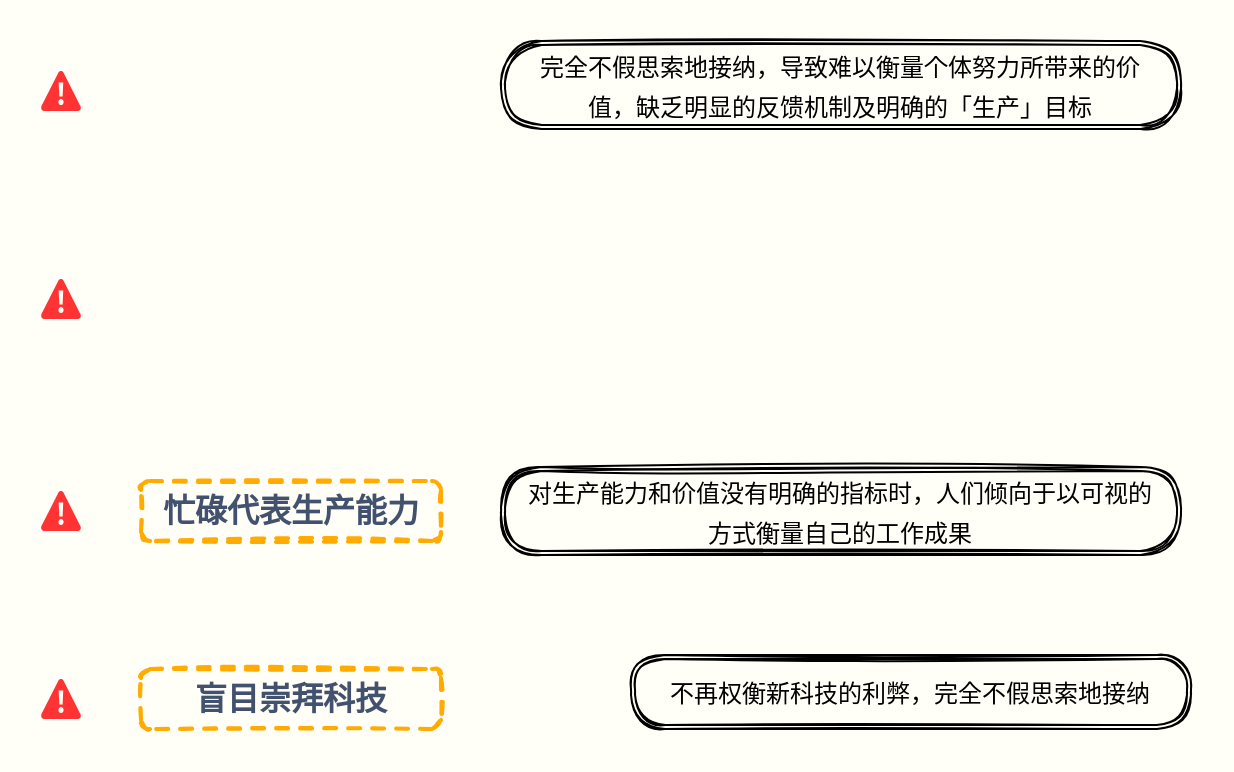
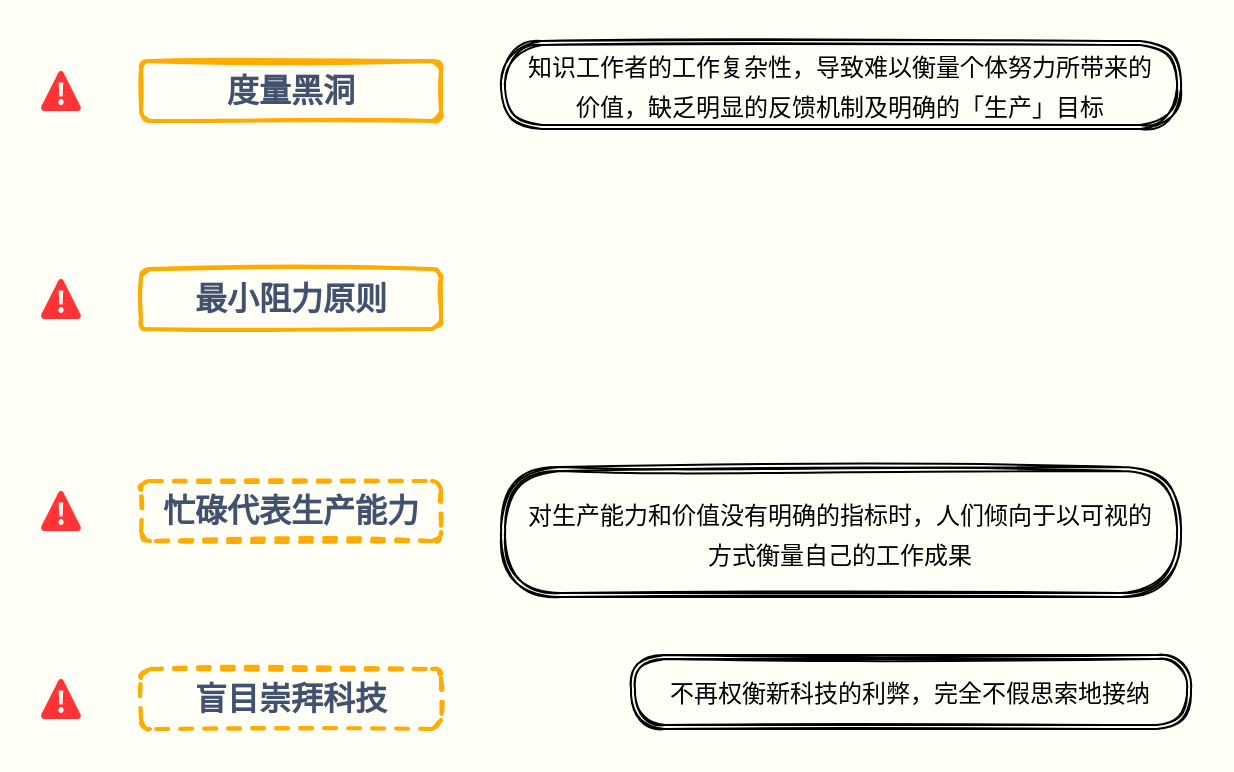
(841, 85) -> (841, 85)
none -> (291, 91)
none -> (291, 299)
(841, 511) -> (841, 532)
